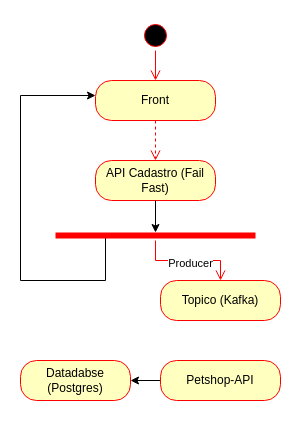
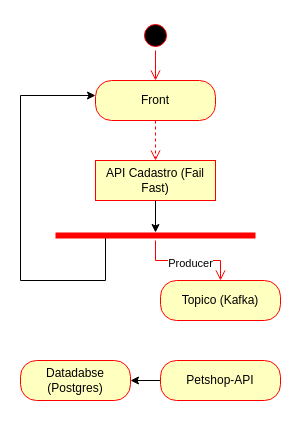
(156, 181) -> (156, 181)
